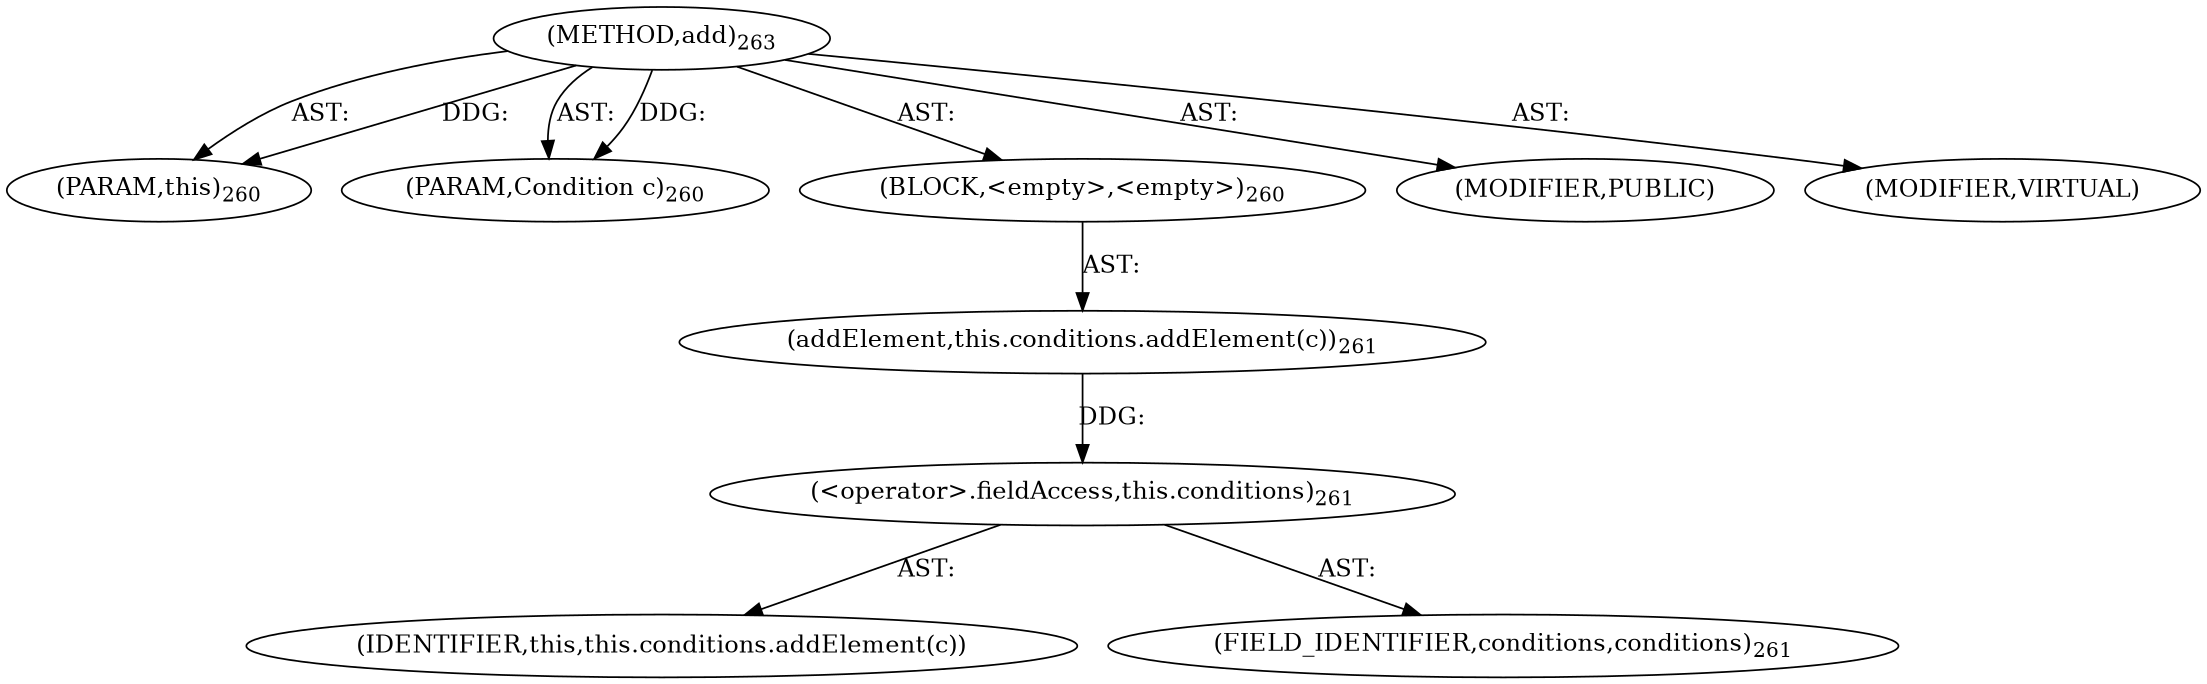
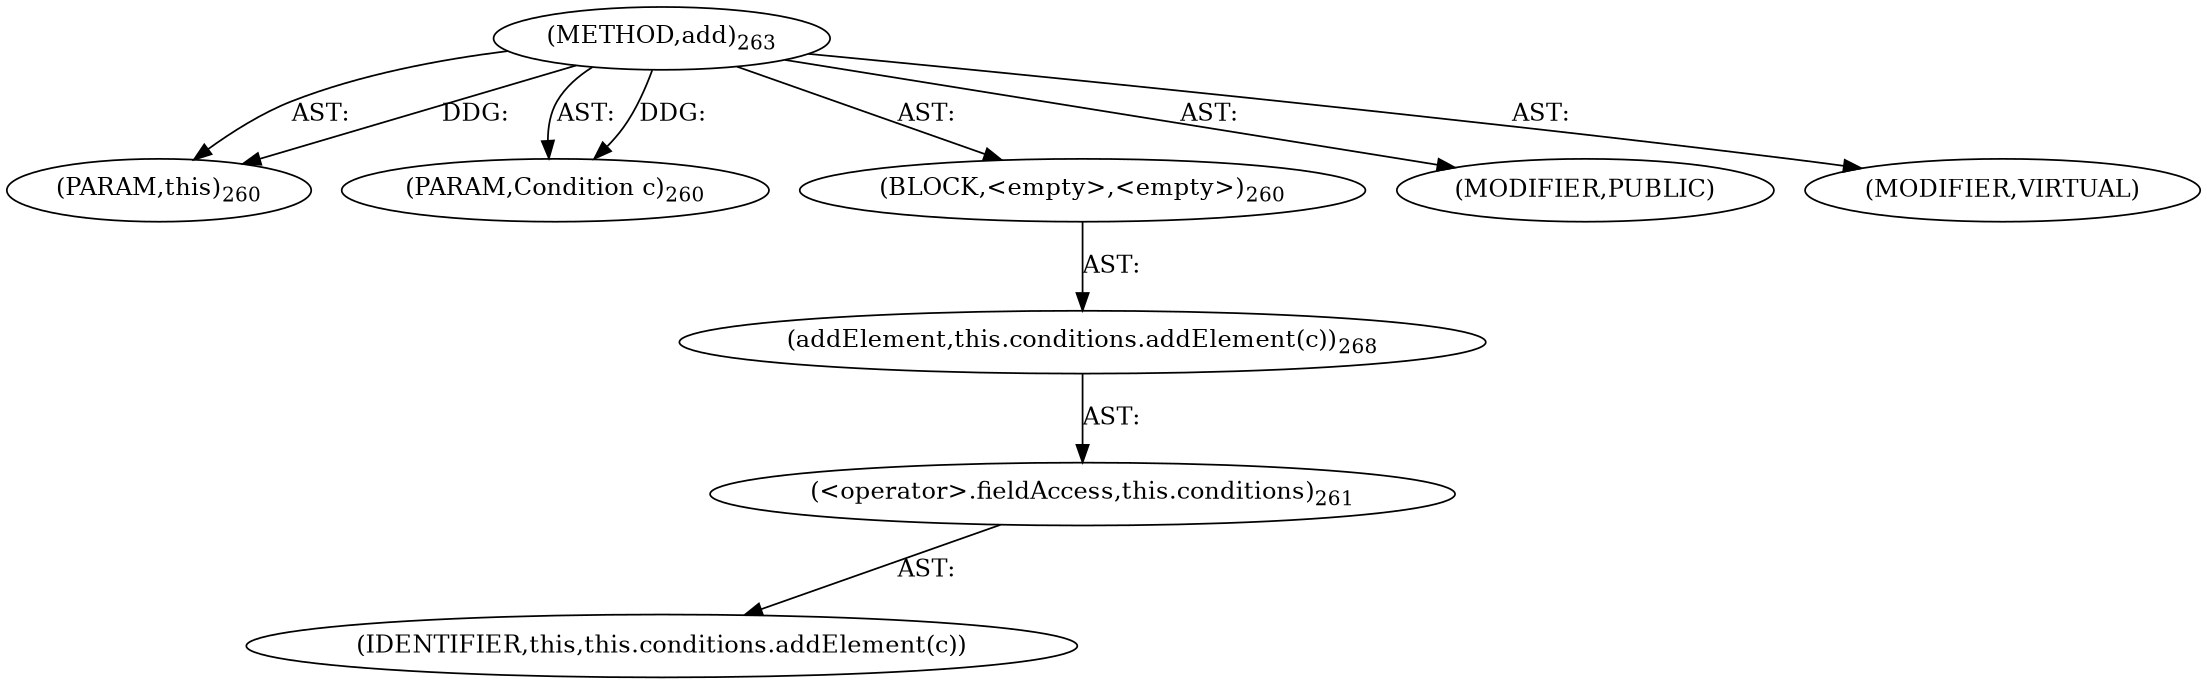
(1358, 340) -> (1358, 340)
(1116, 418) -> (1116, 418)
(1503, 646) -> none
